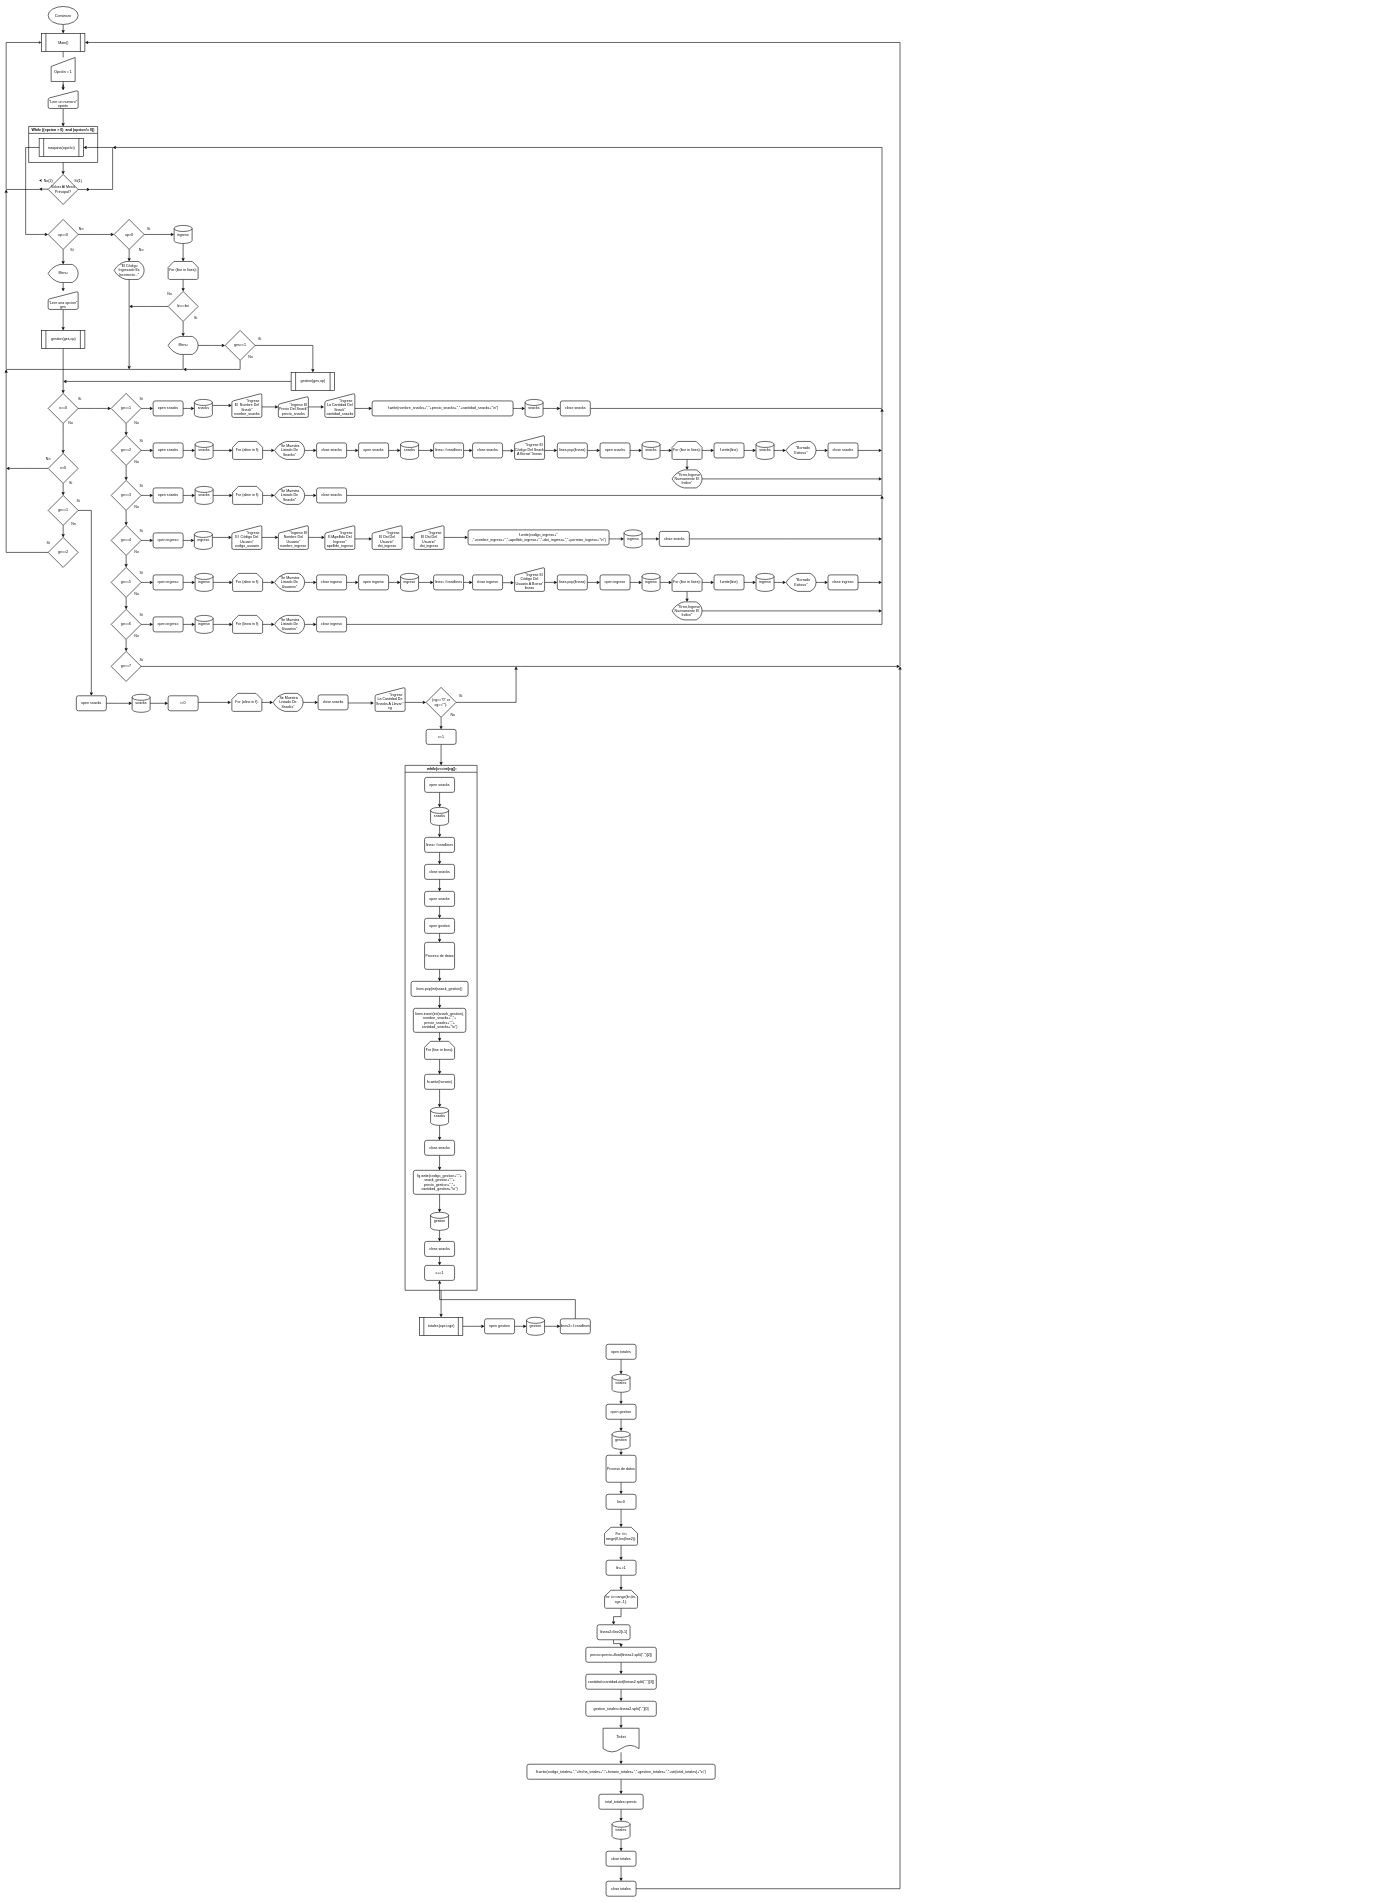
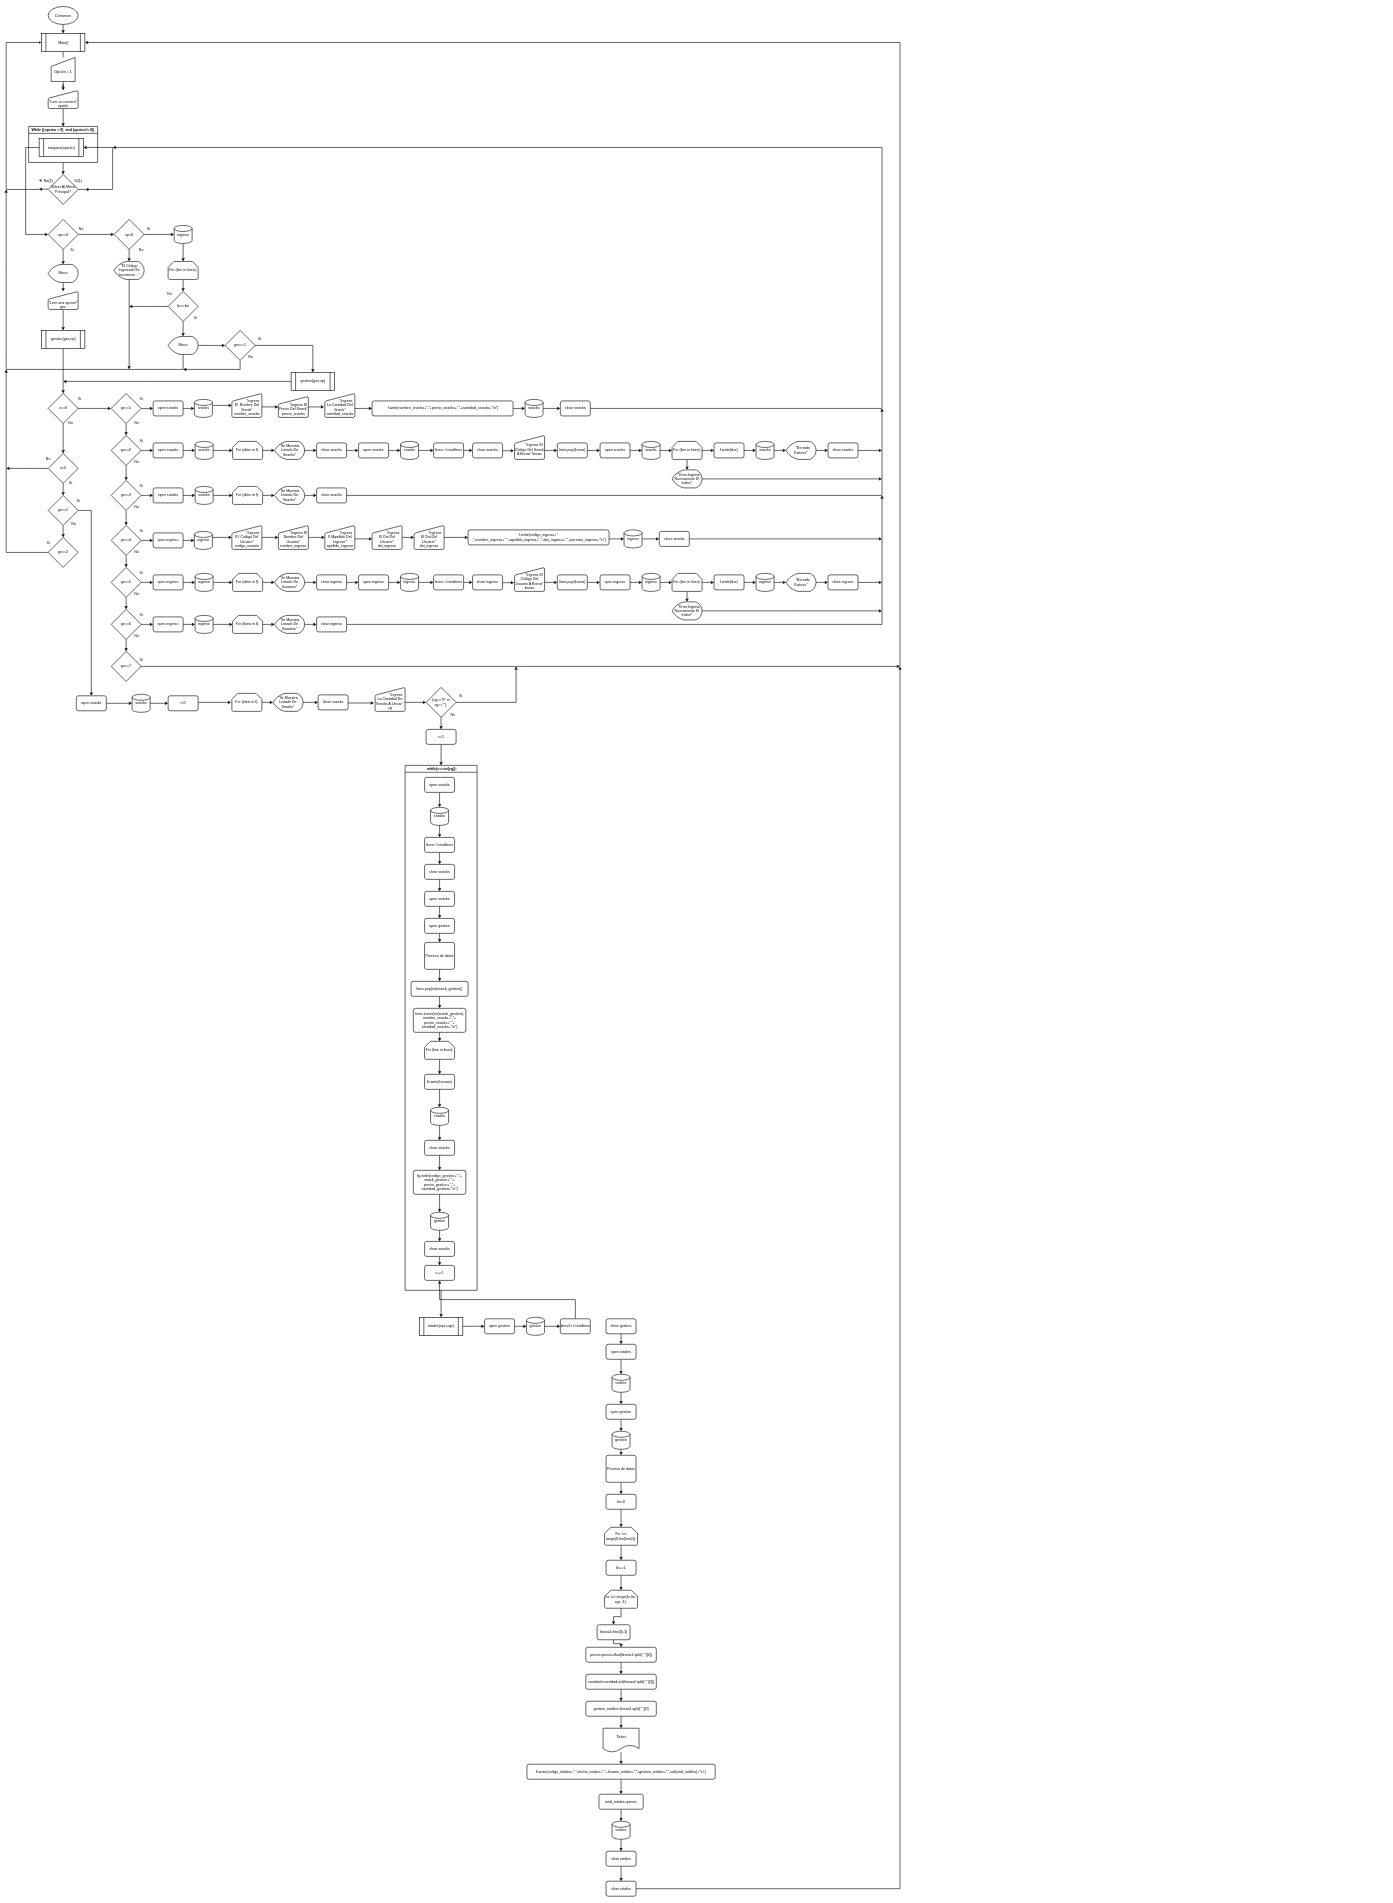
none -> (621, 1326)
none -> (621, 1336)
